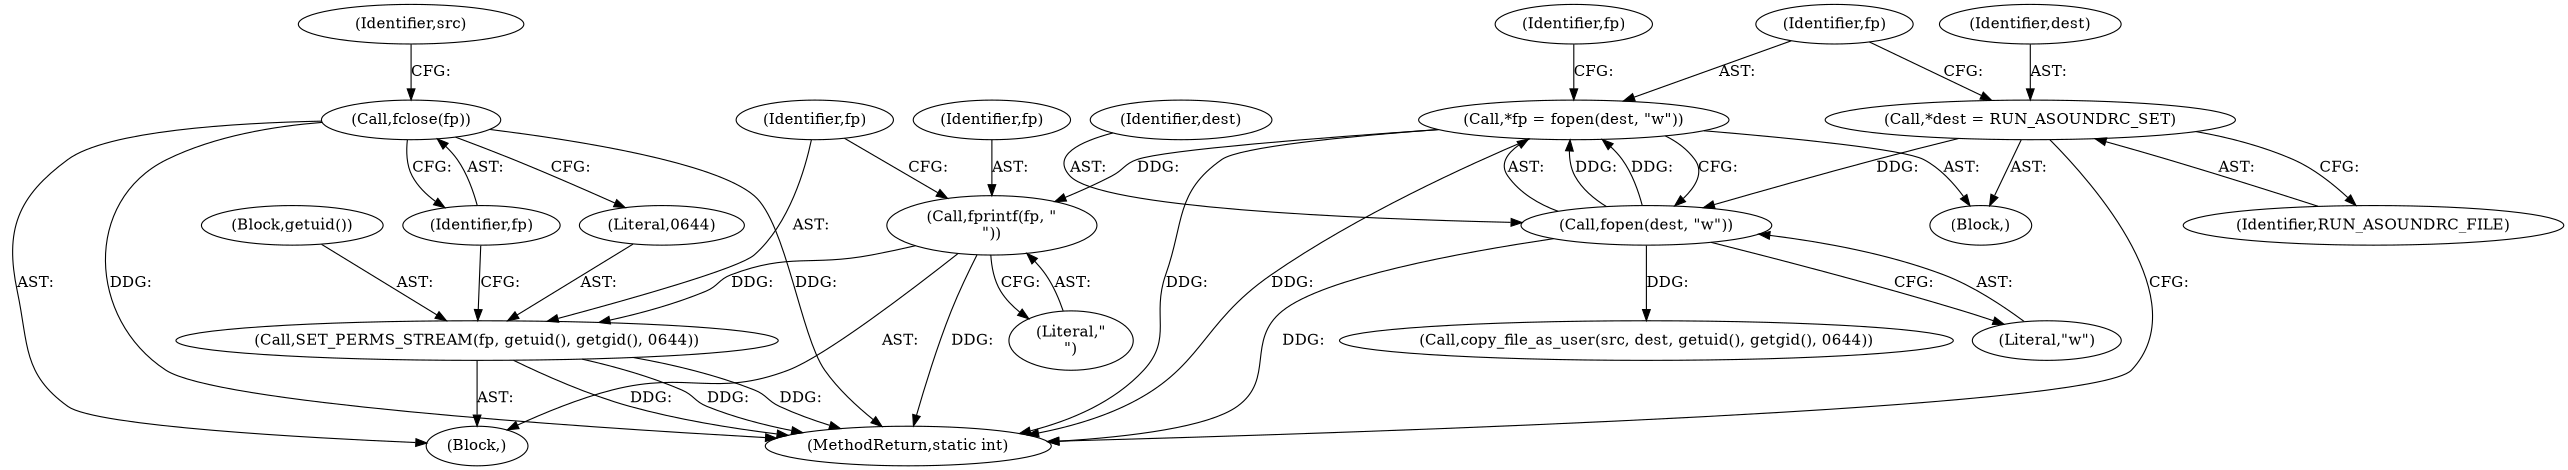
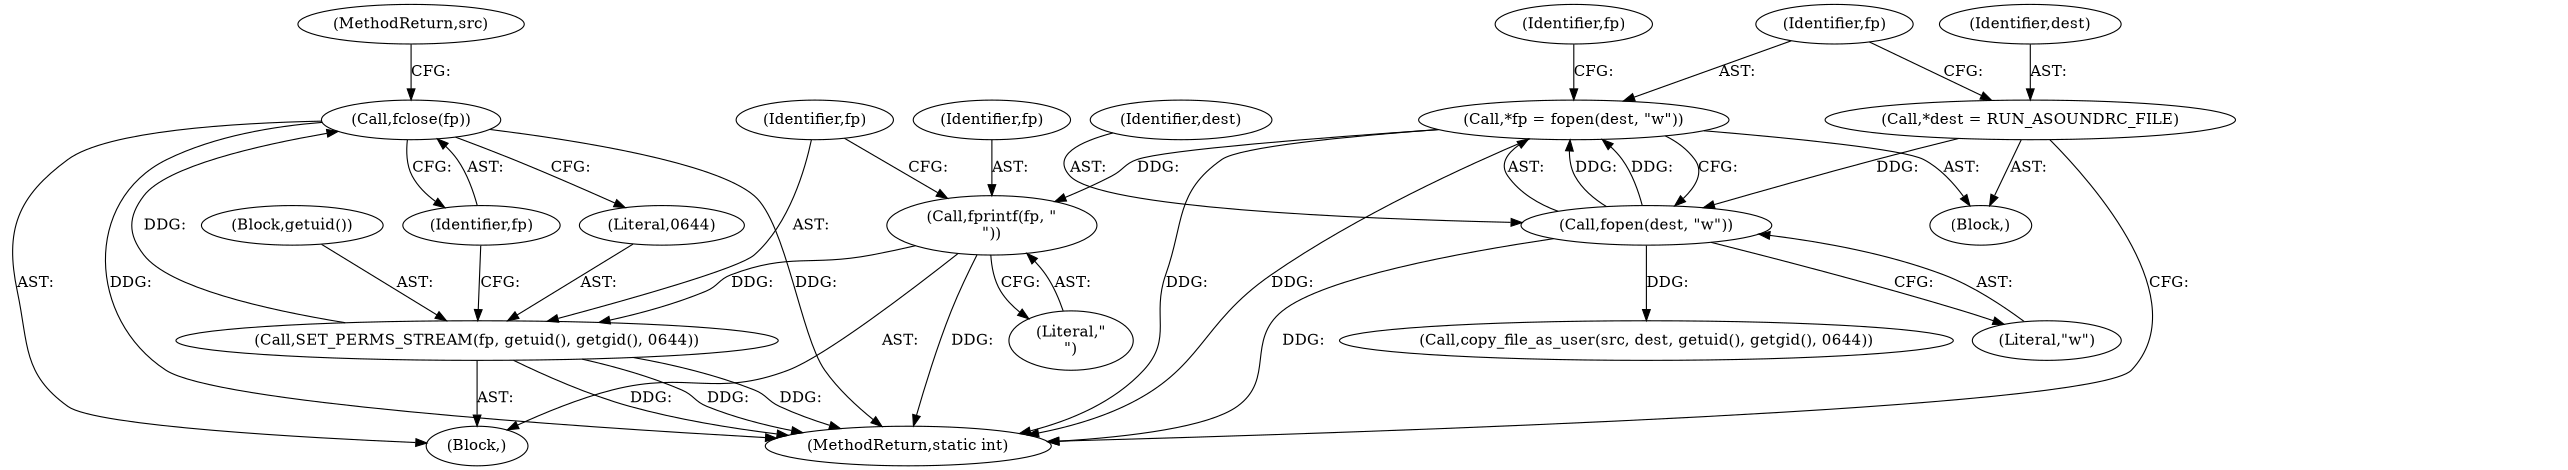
(411, 24) -> (411, 24)
(2030, 120) -> (2030, 120)
(2373, 225) -> none
none -> (133, 235)
